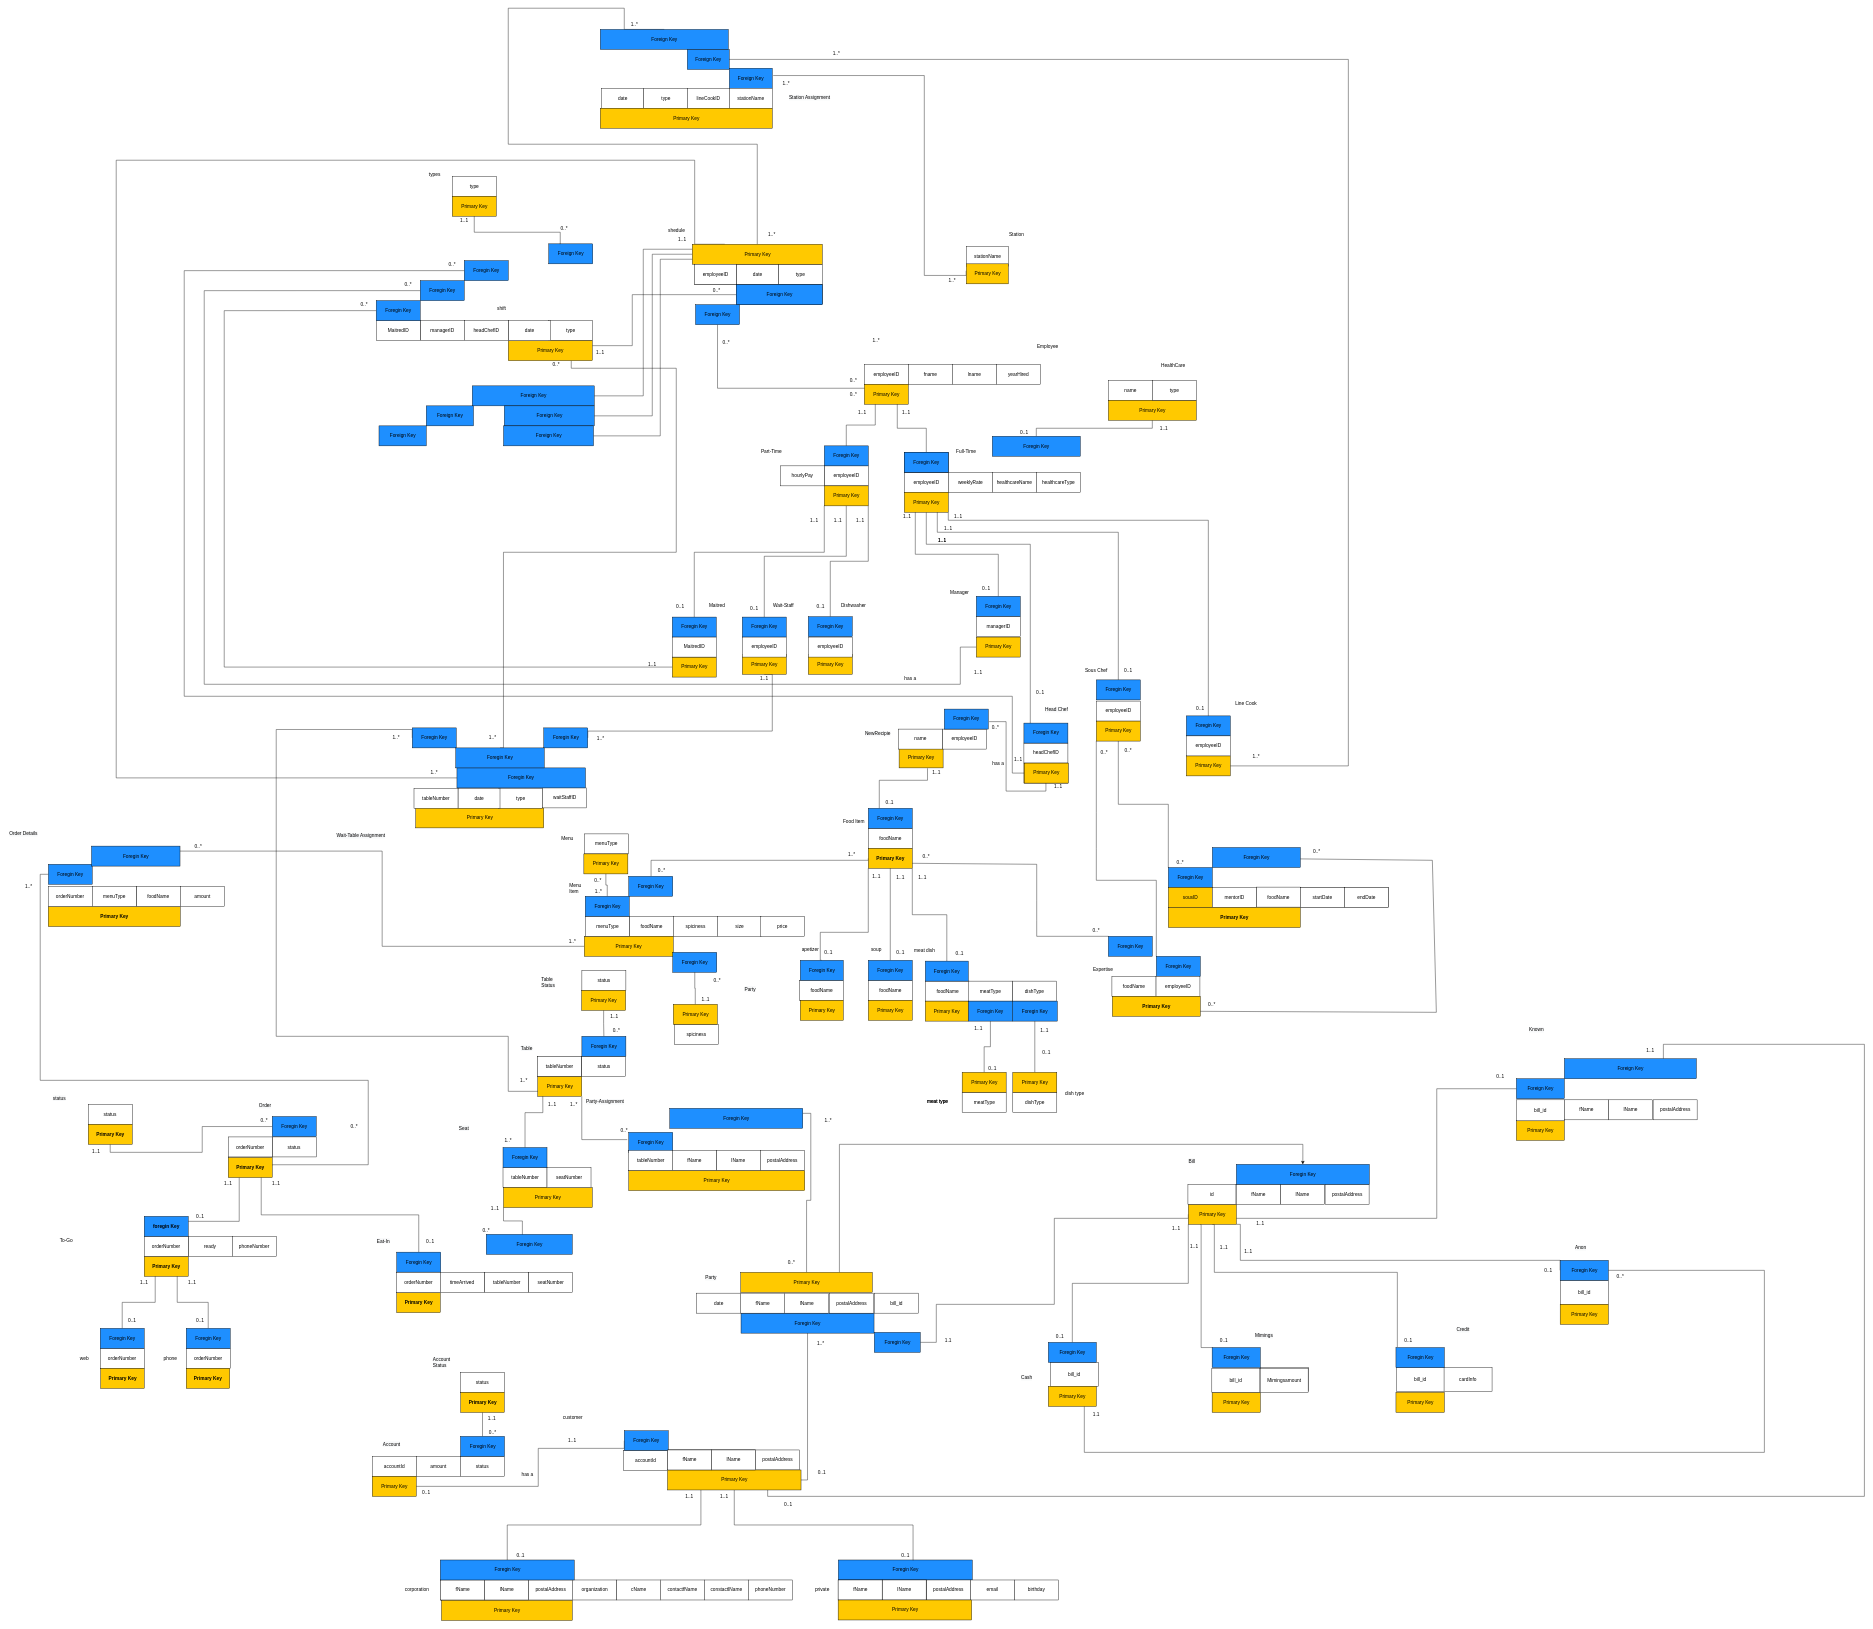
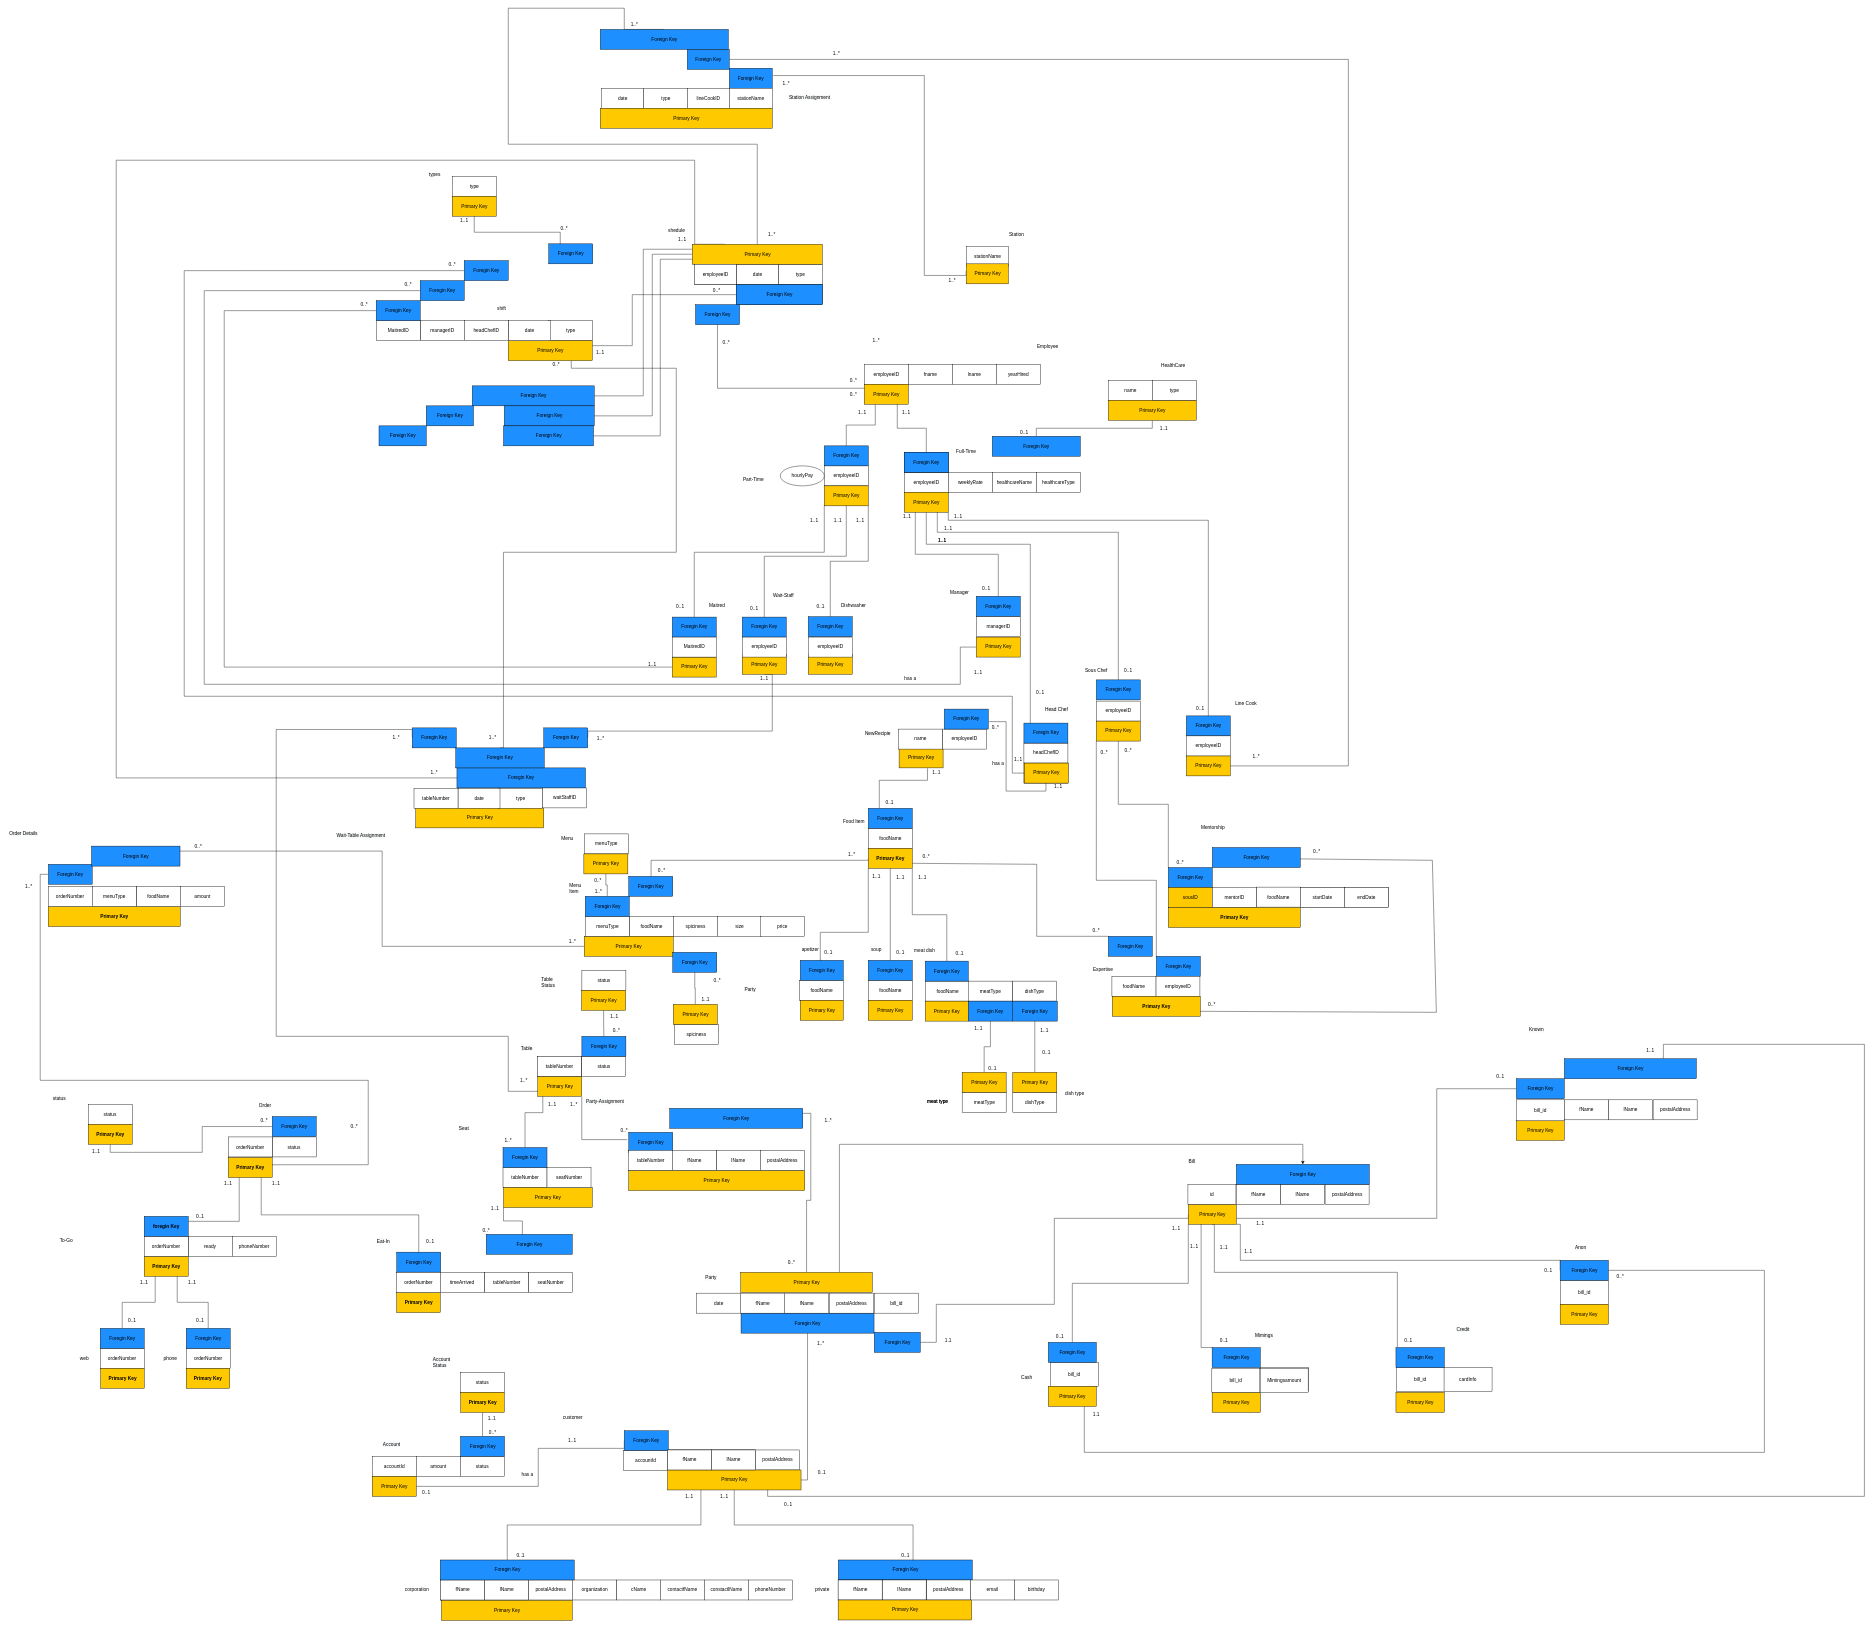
(776, 452) -> (758, 480)
(802, 476) -> (802, 476)
(788, 606) -> (788, 596)
none -> (1216, 828)
